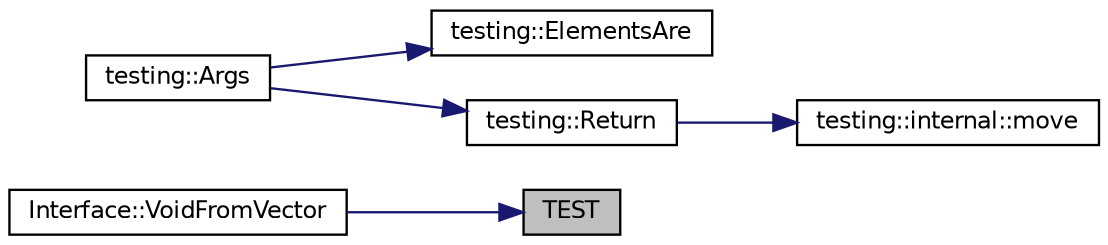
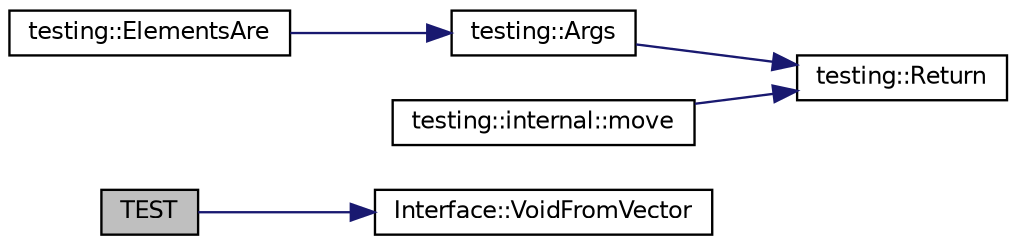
(339, 60) -> (359, 33)
(726, 123) -> (734, 99)
(423, 212) -> (274, 212)
